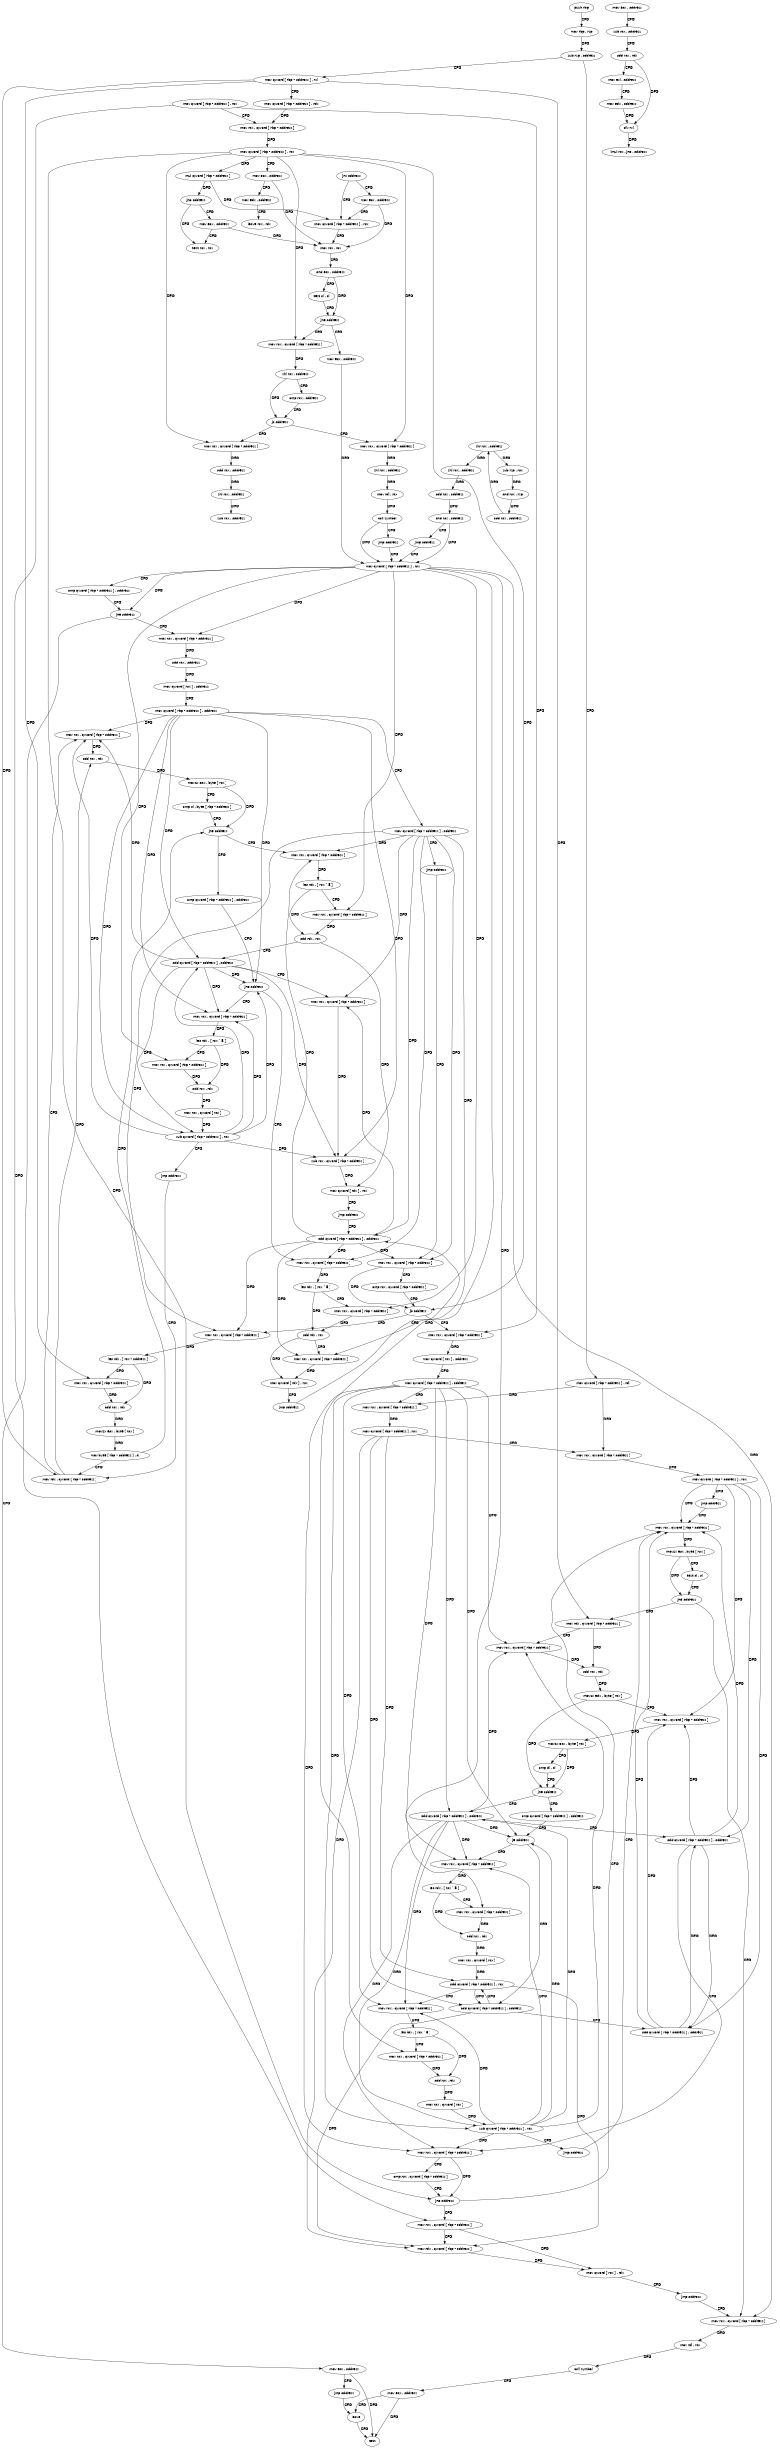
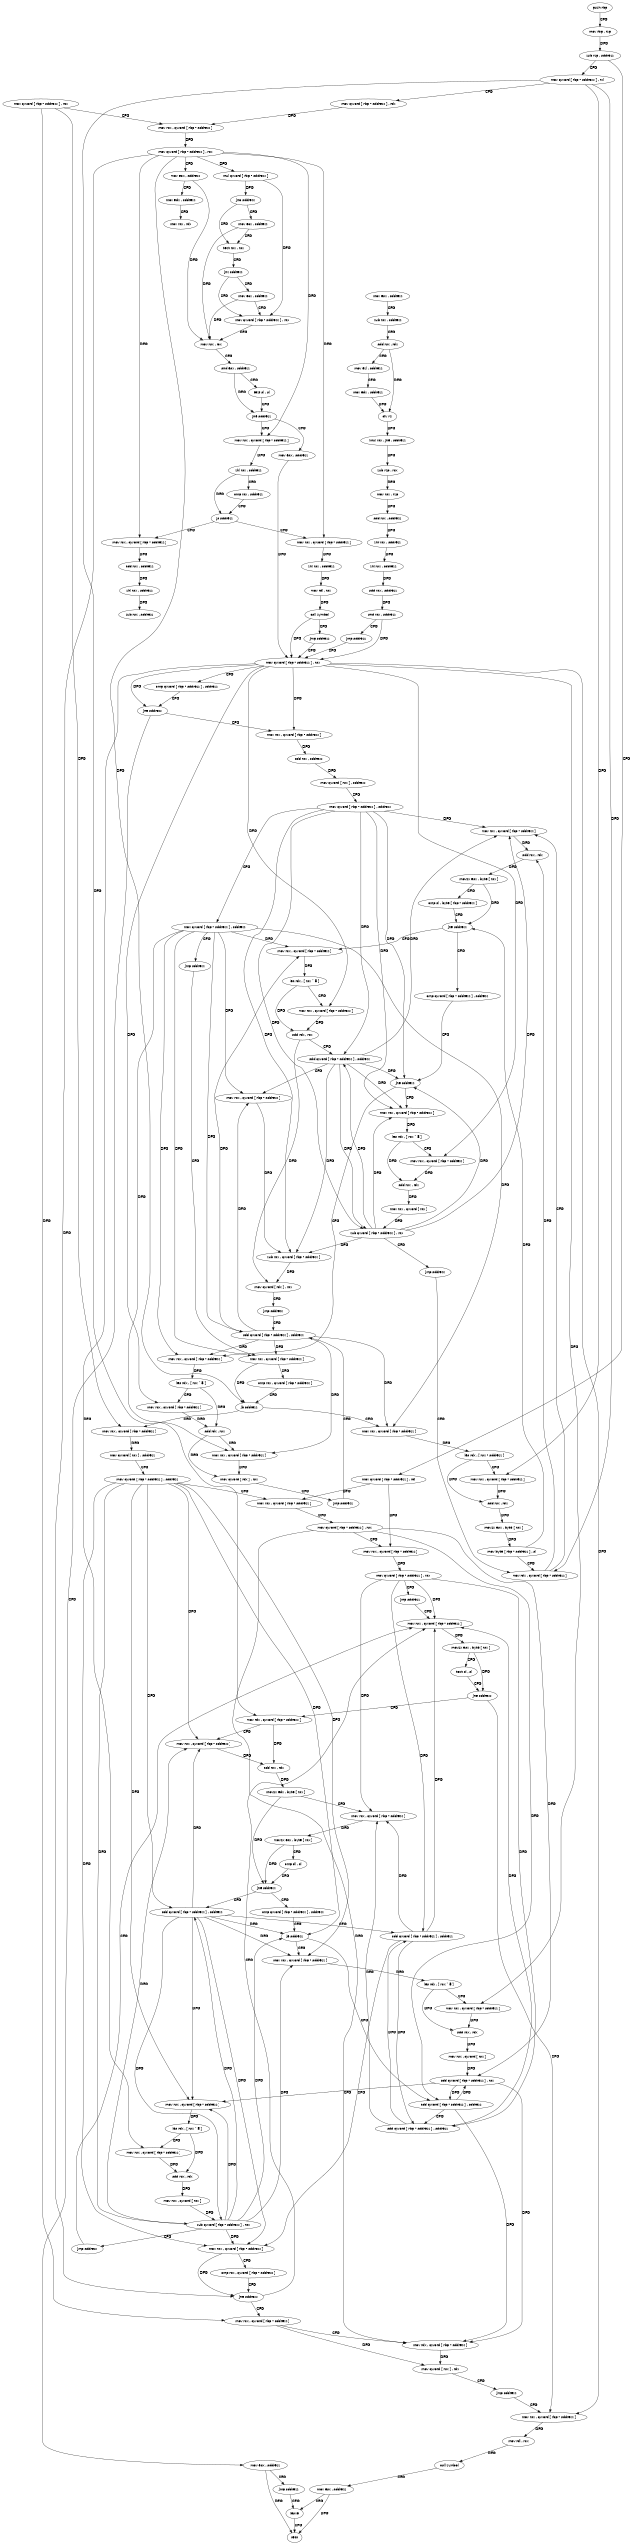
(259, 224) -> (181, 224)
none -> (233, 259)
(500, 457) -> (387, 454)
(513, 494) -> (387, 494)
